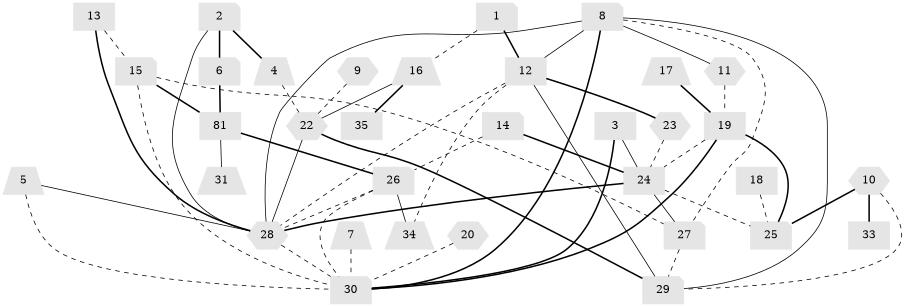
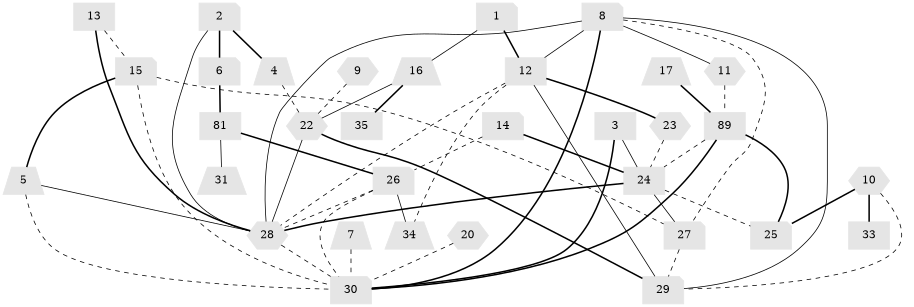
(454, 45) -> (454, 45)
(175, 97) -> (58, 110)
(725, 126) -> (725, 126)
(757, 181) -> none
